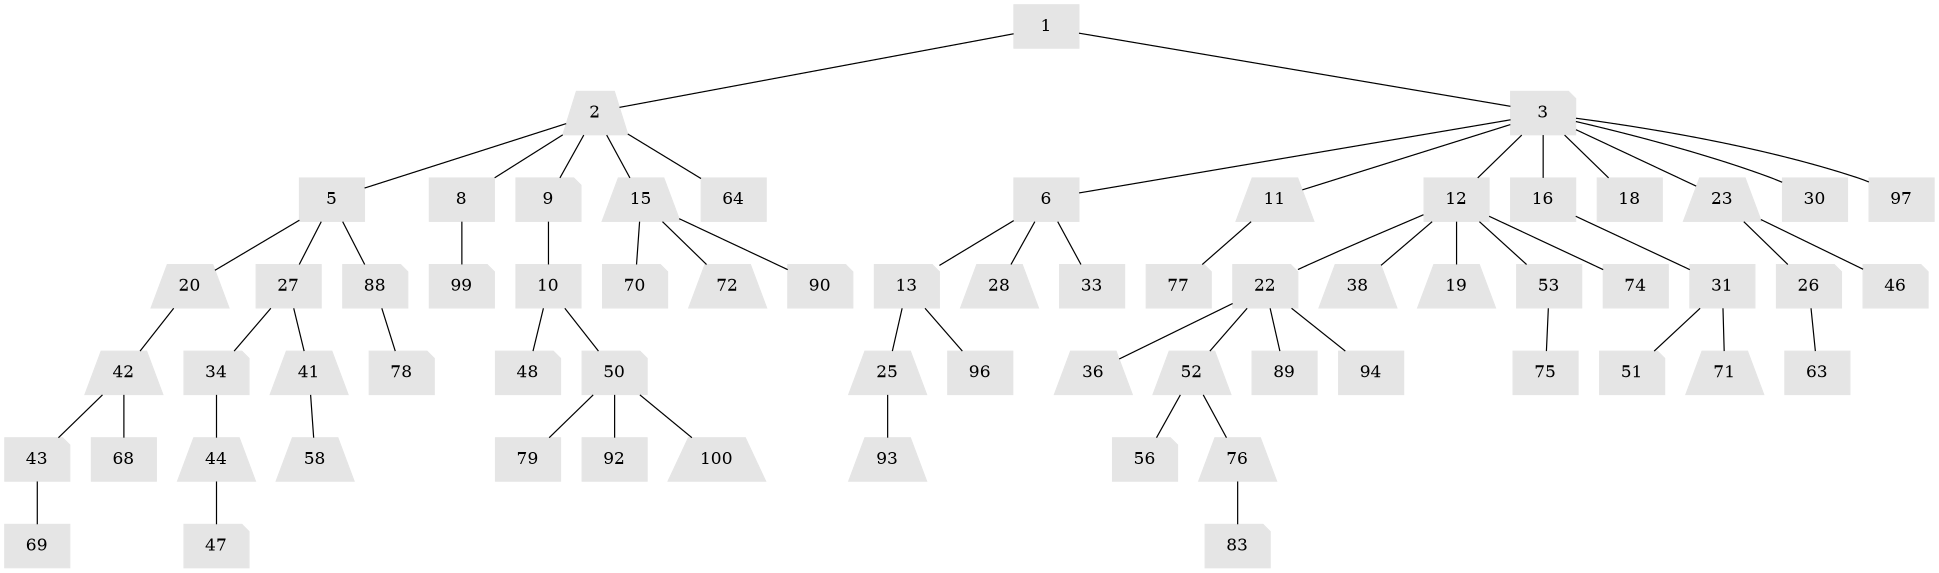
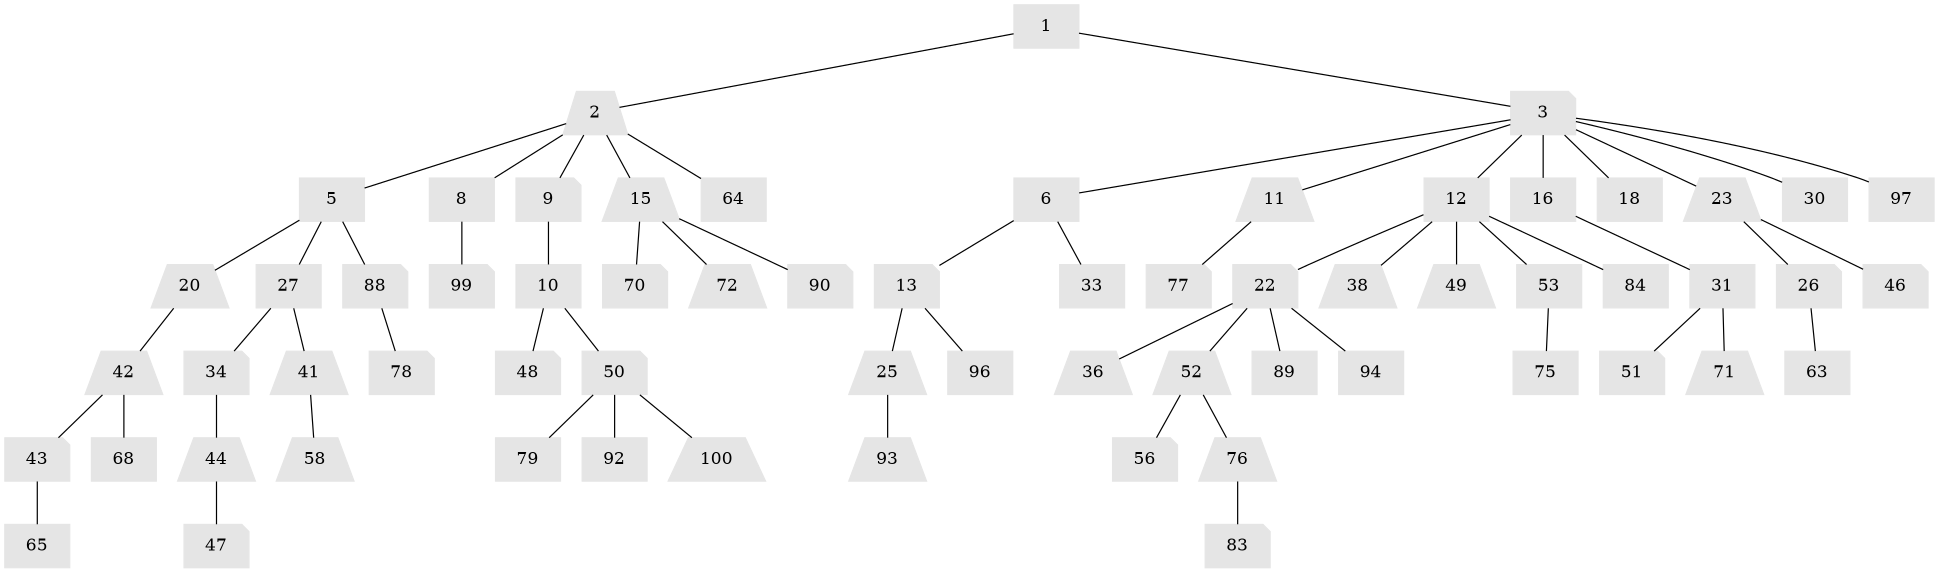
(1000, 286) -> none
(1457, 286) -> (1457, 286)
(1636, 286) -> (1636, 286)
(37, 546) -> (37, 546)
